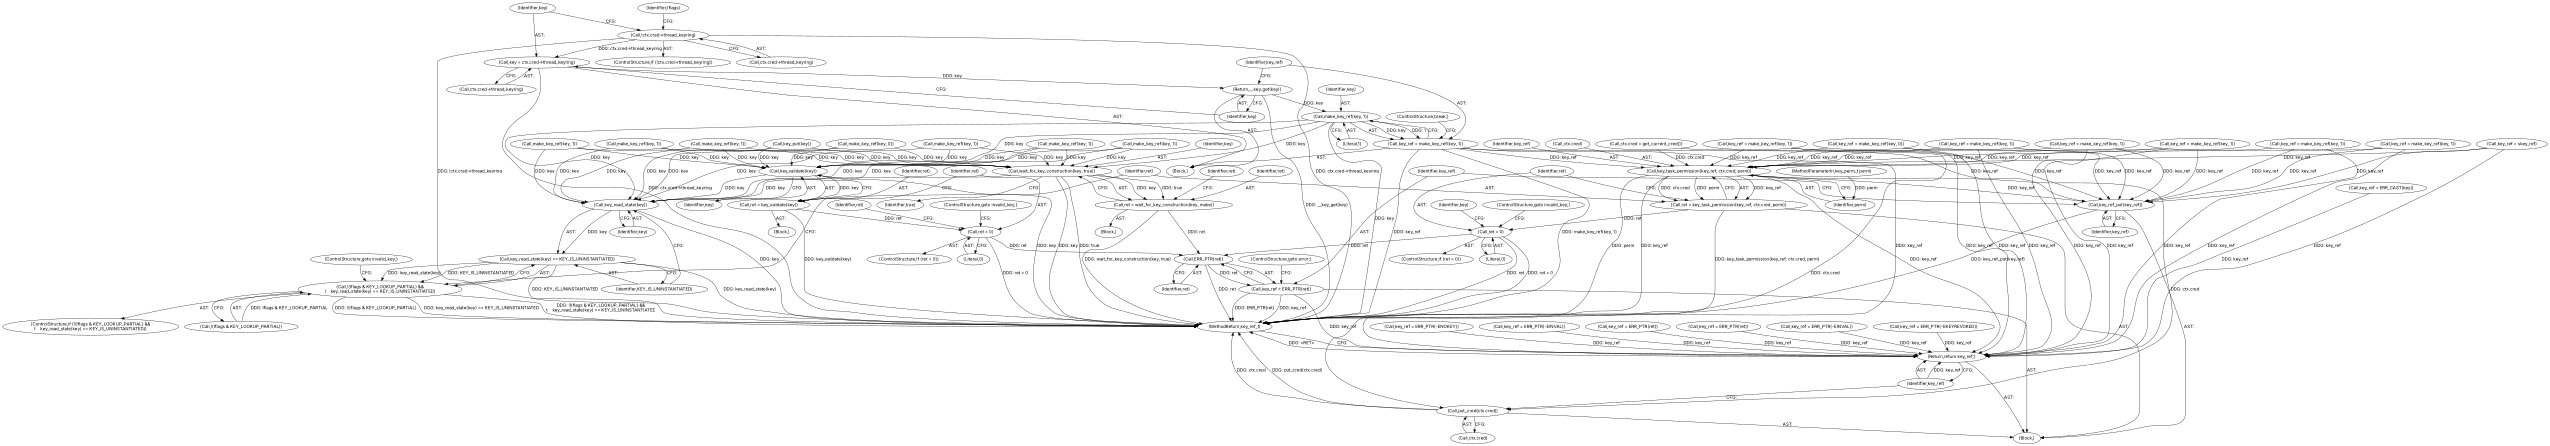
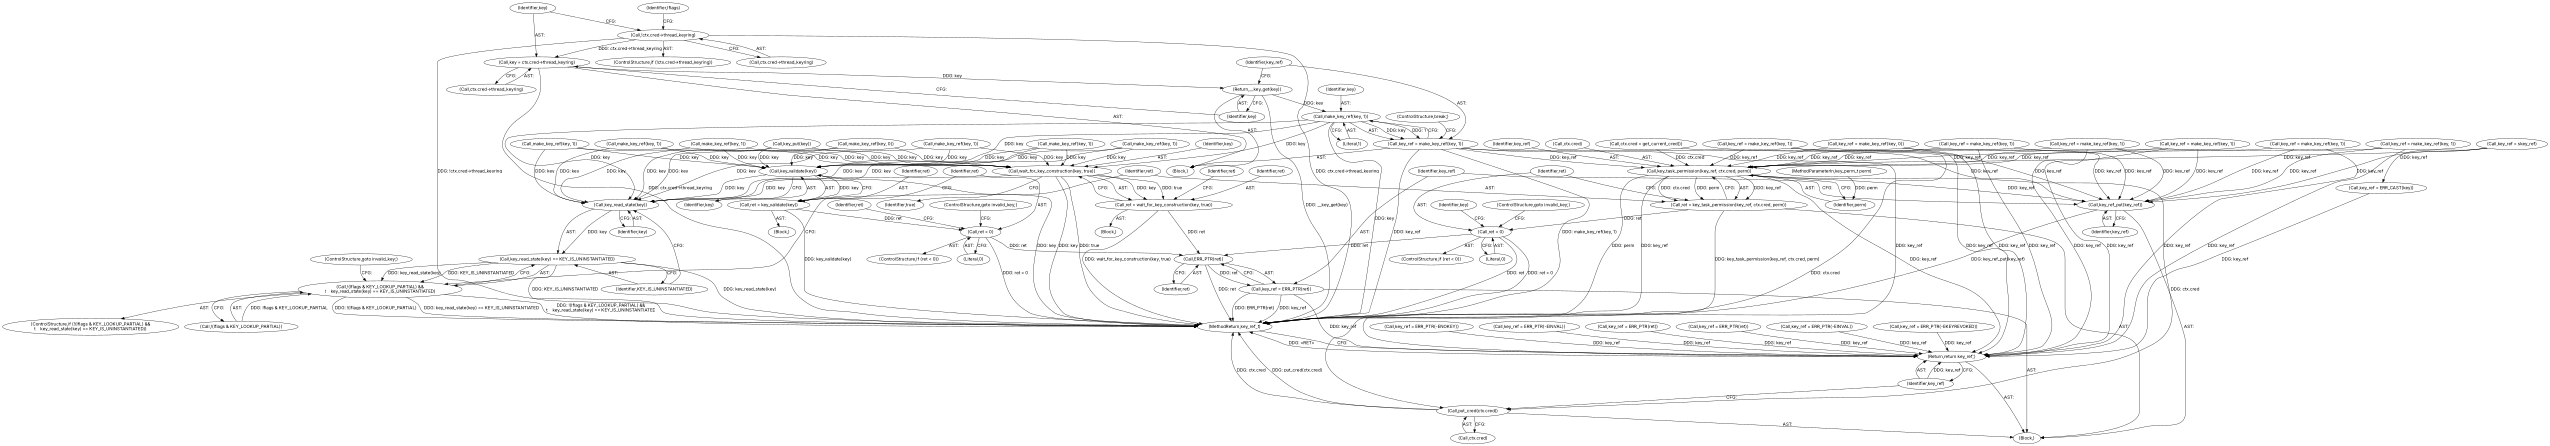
(1164, 205) -> (1164, 205)
(1281, 259) -> none
(2238, 268) -> (2428, 150)
(782, 301) -> none
